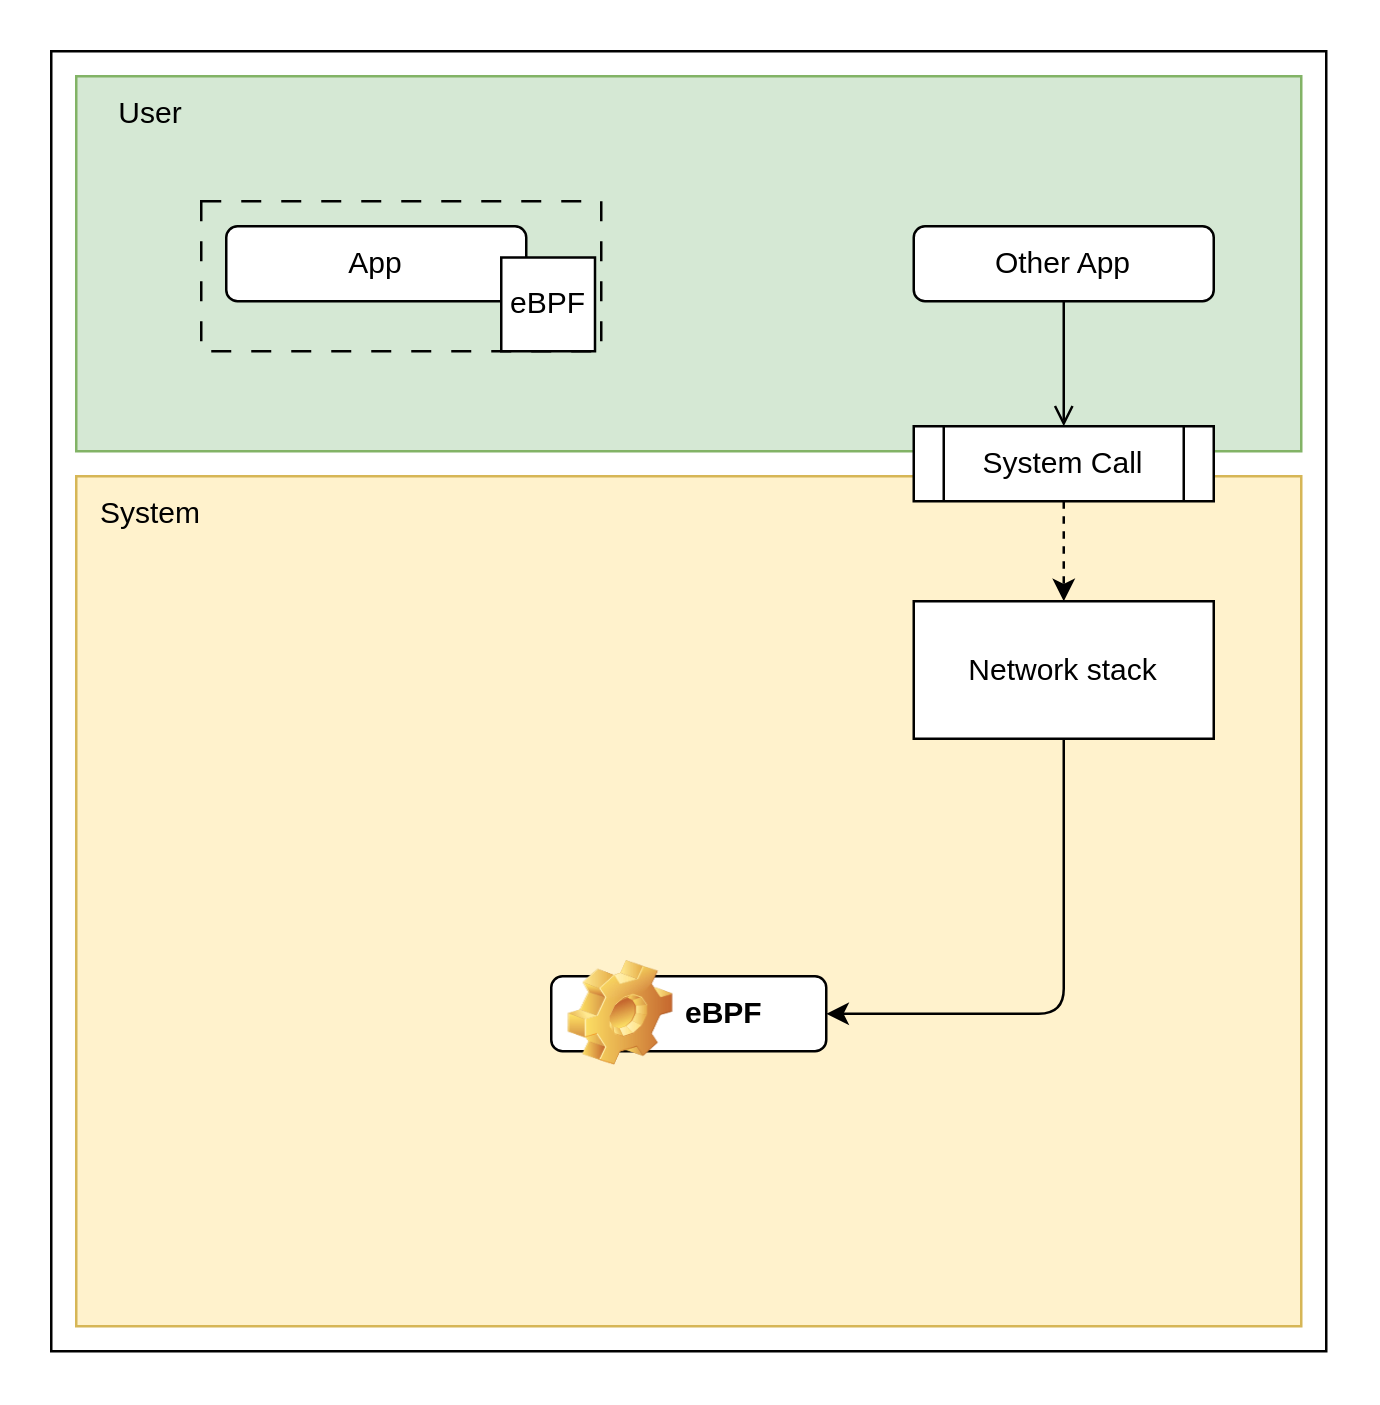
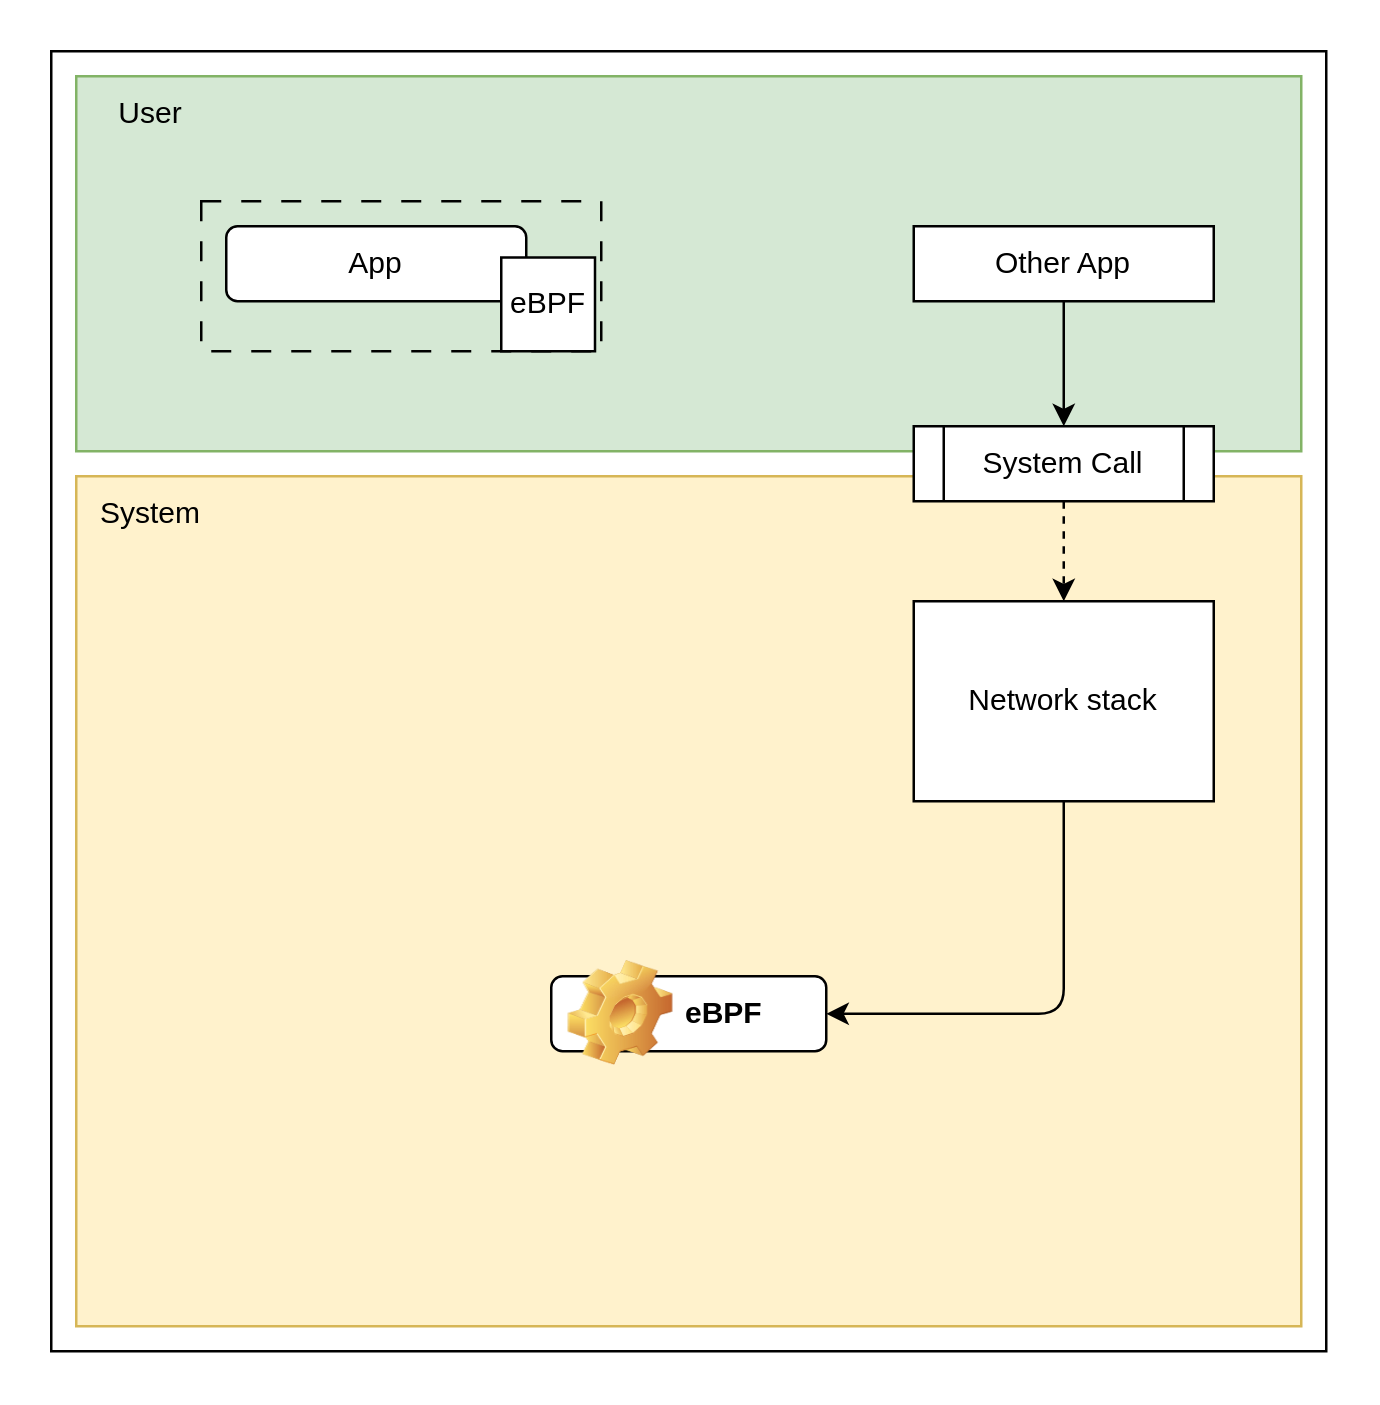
(1064, 264) -> (1064, 264)
(1064, 412) -> (1064, 408)
(1064, 670) -> (1064, 701)
